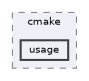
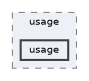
(44, 22) -> (44, 22)
